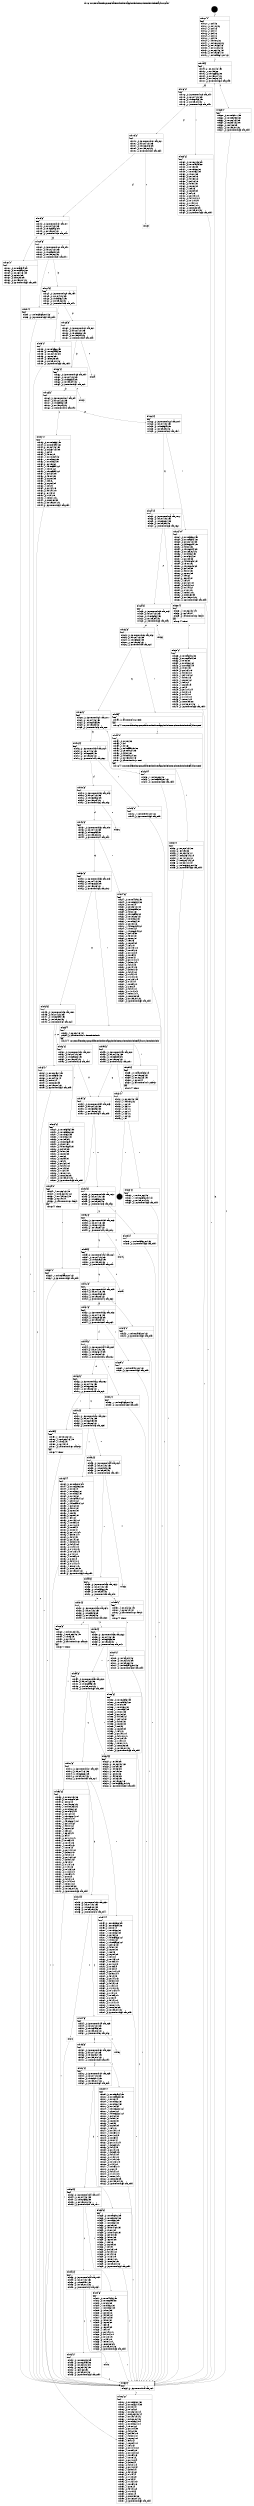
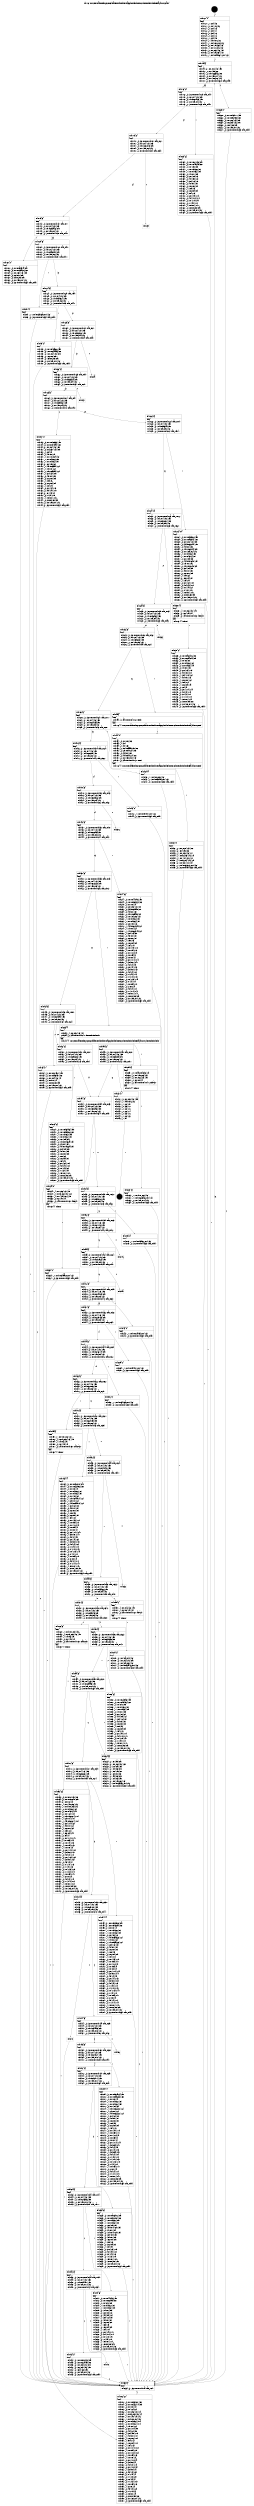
(134, 1154) -> (141, 1139)
(136, 2393) -> (137, 2393)
